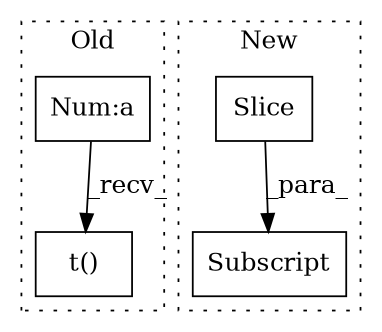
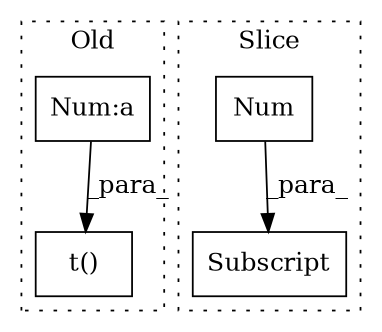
(269, 42) -> (269, 42)
(264, 109) -> (264, 109)
(128, 187) -> (128, 187)
